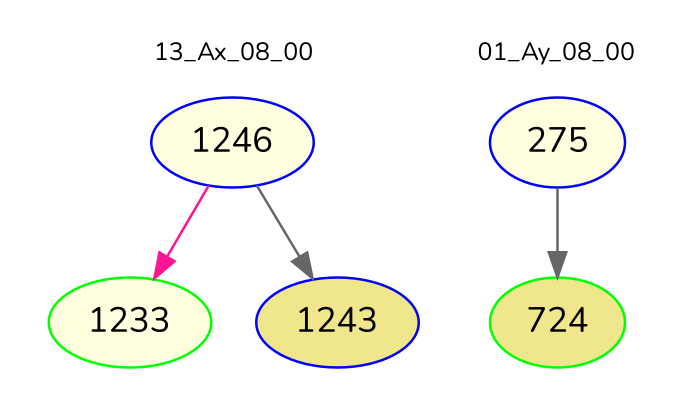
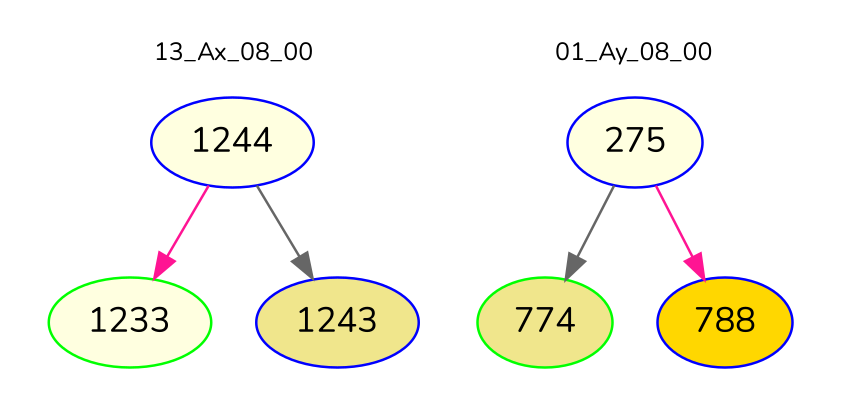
(232, 142) -> (232, 142)
(558, 322) -> (545, 322)
none -> (725, 322)
